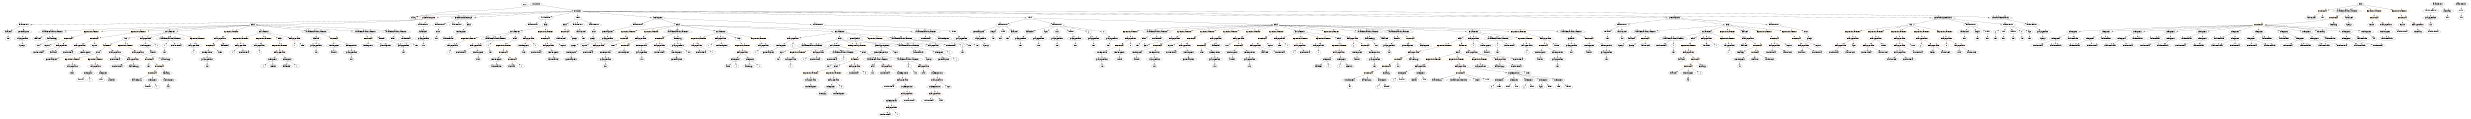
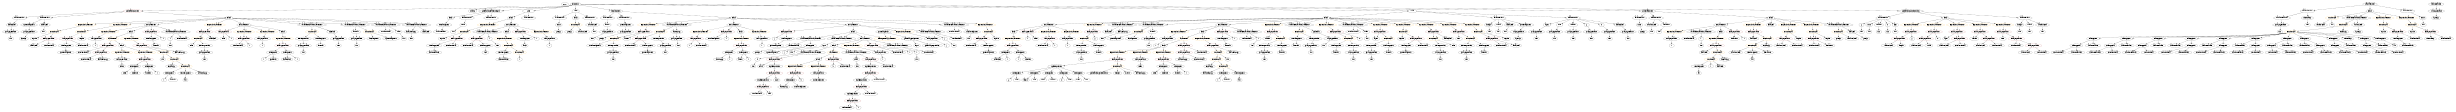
(536, 4) -> none
none -> (2370, 4)
(546, 18) -> (528, 11)
(2001, 18) -> none
(512, 66) -> none
